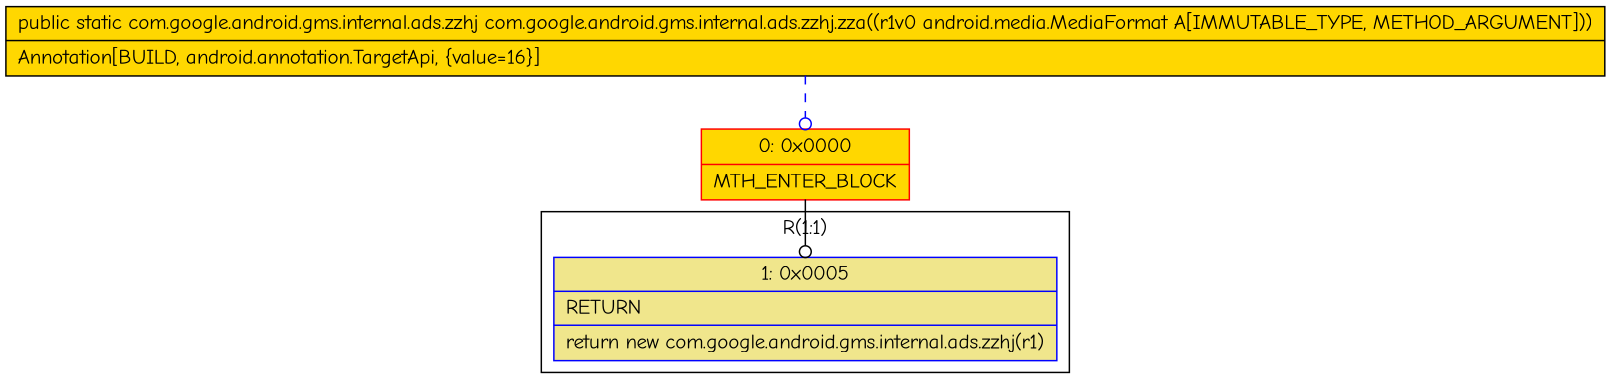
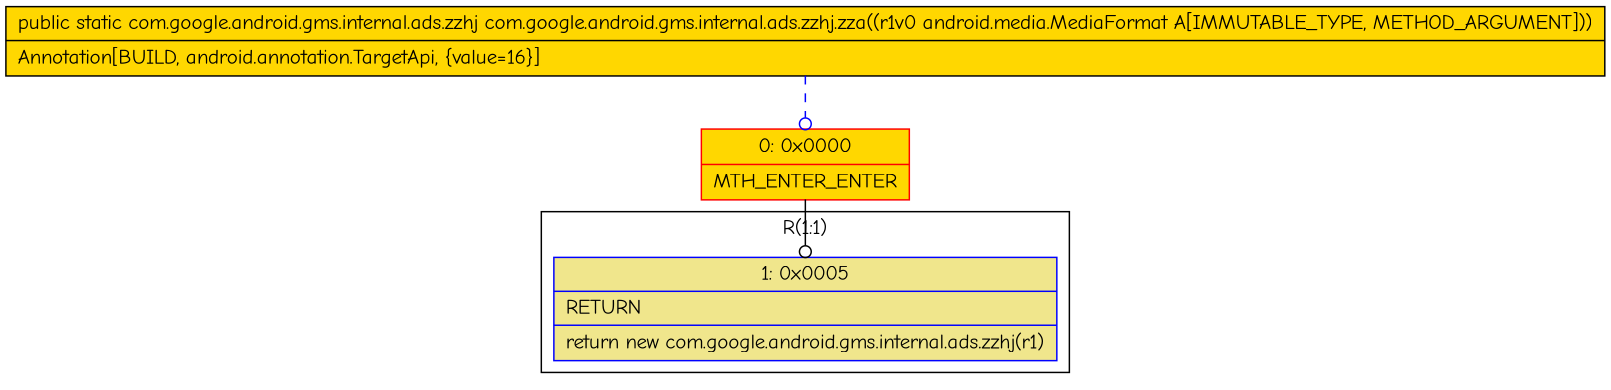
(805, 181) -> (805, 181)
